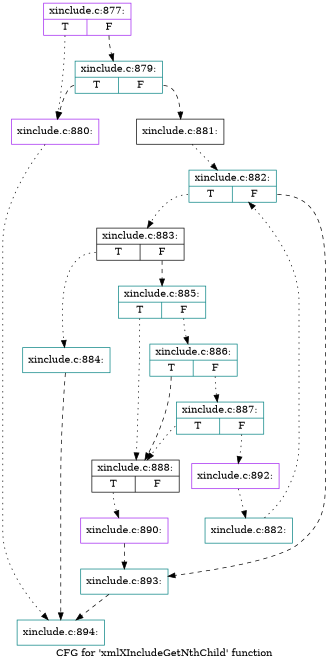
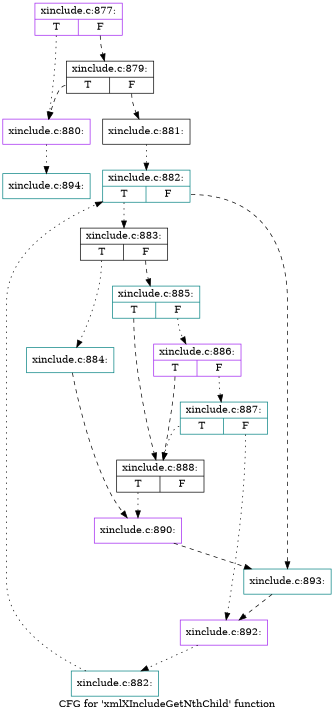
(119, 77) -> (110, 77)
(194, 360) -> (197, 360)
(139, 386) -> (140, 386)
(61, 493) -> (91, 445)
(95, 605) -> (258, 605)
